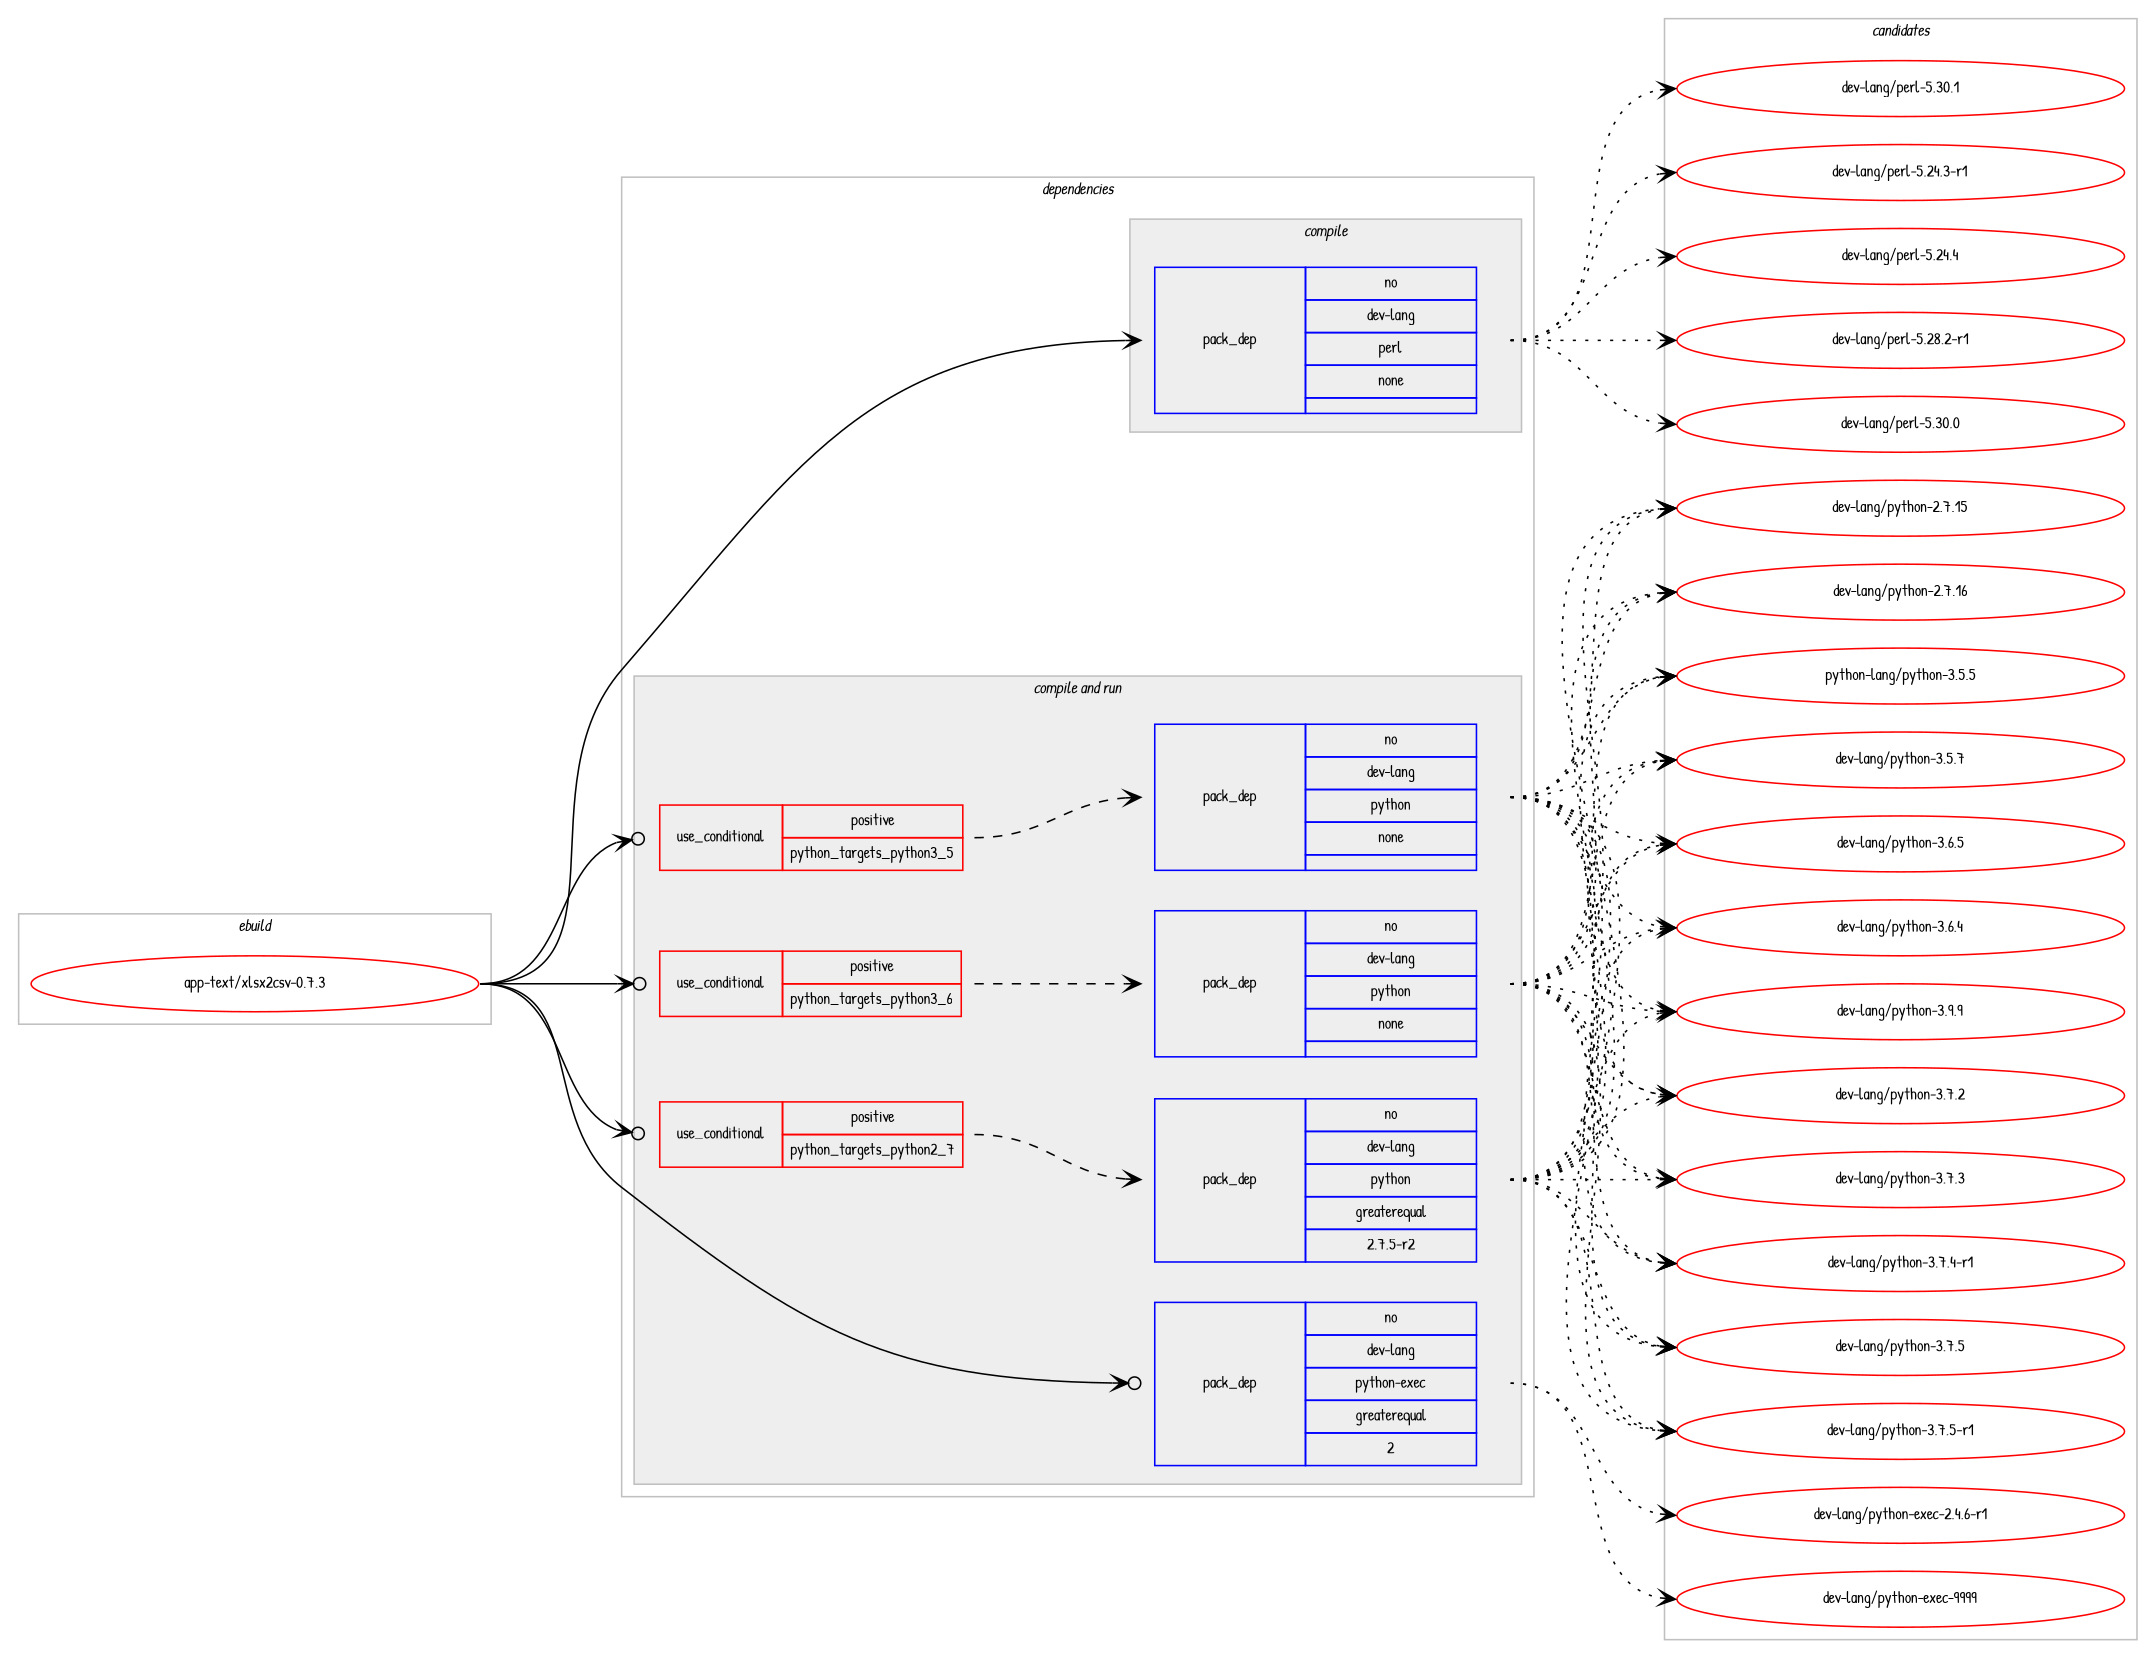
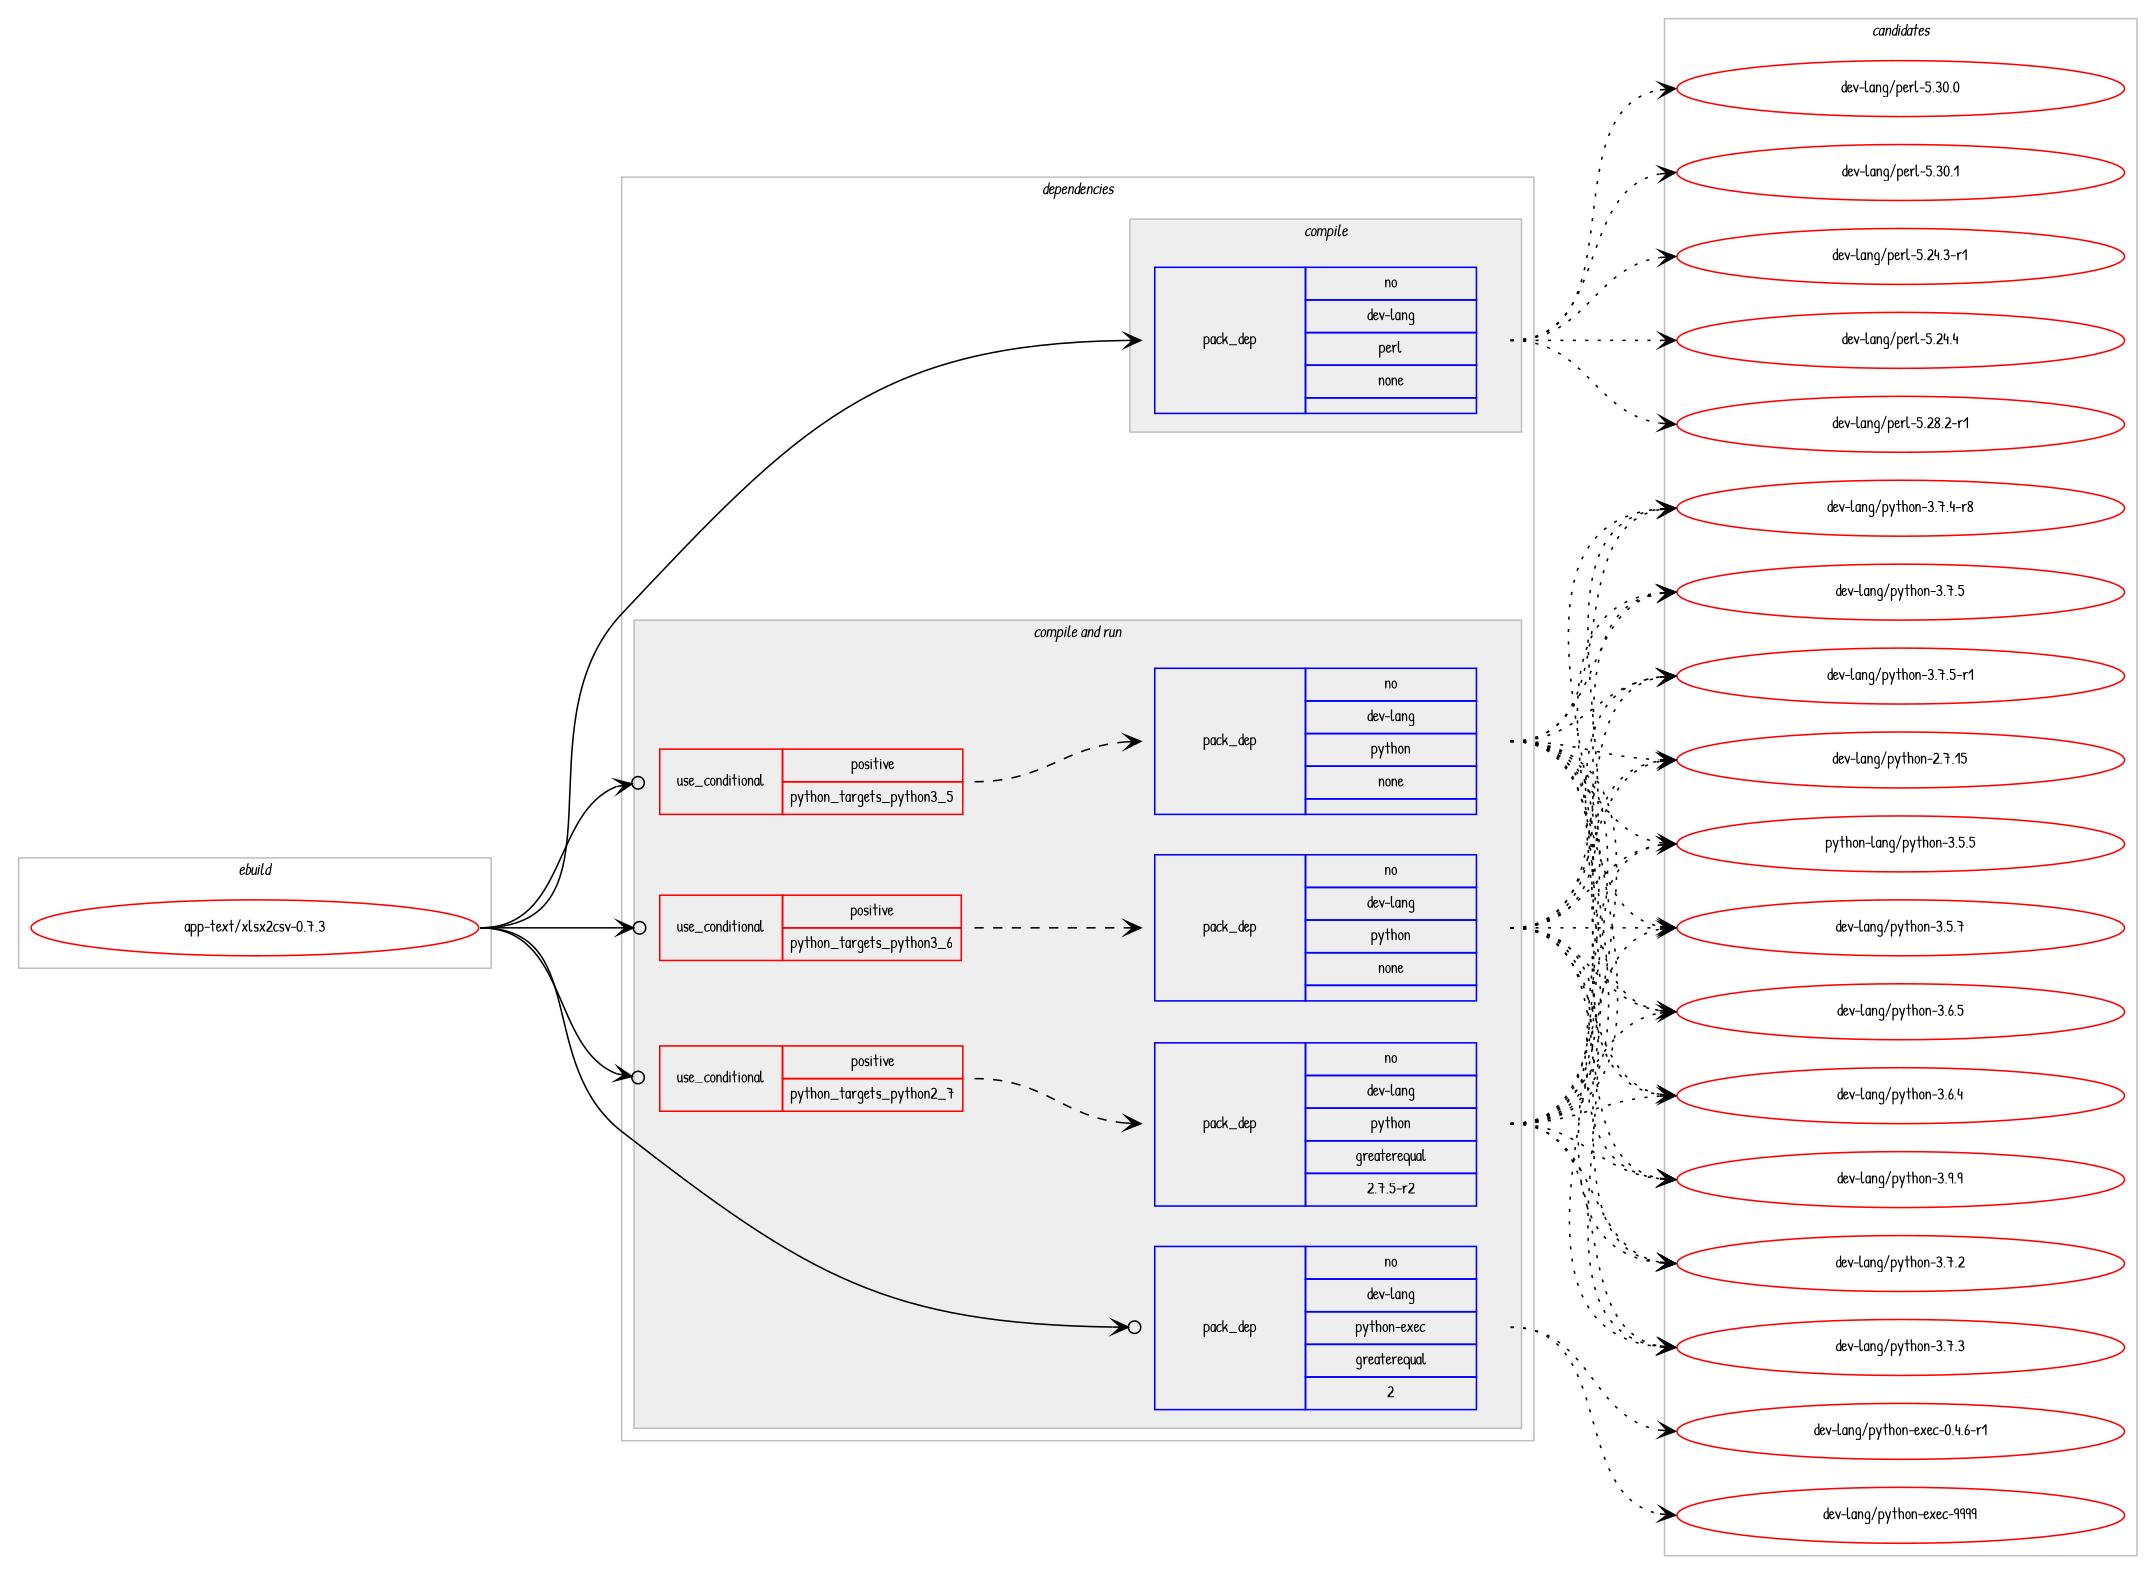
(1901, 592) -> none
(1901, 1264) -> (1901, 508)
(1901, 1515) -> (1901, 1431)
